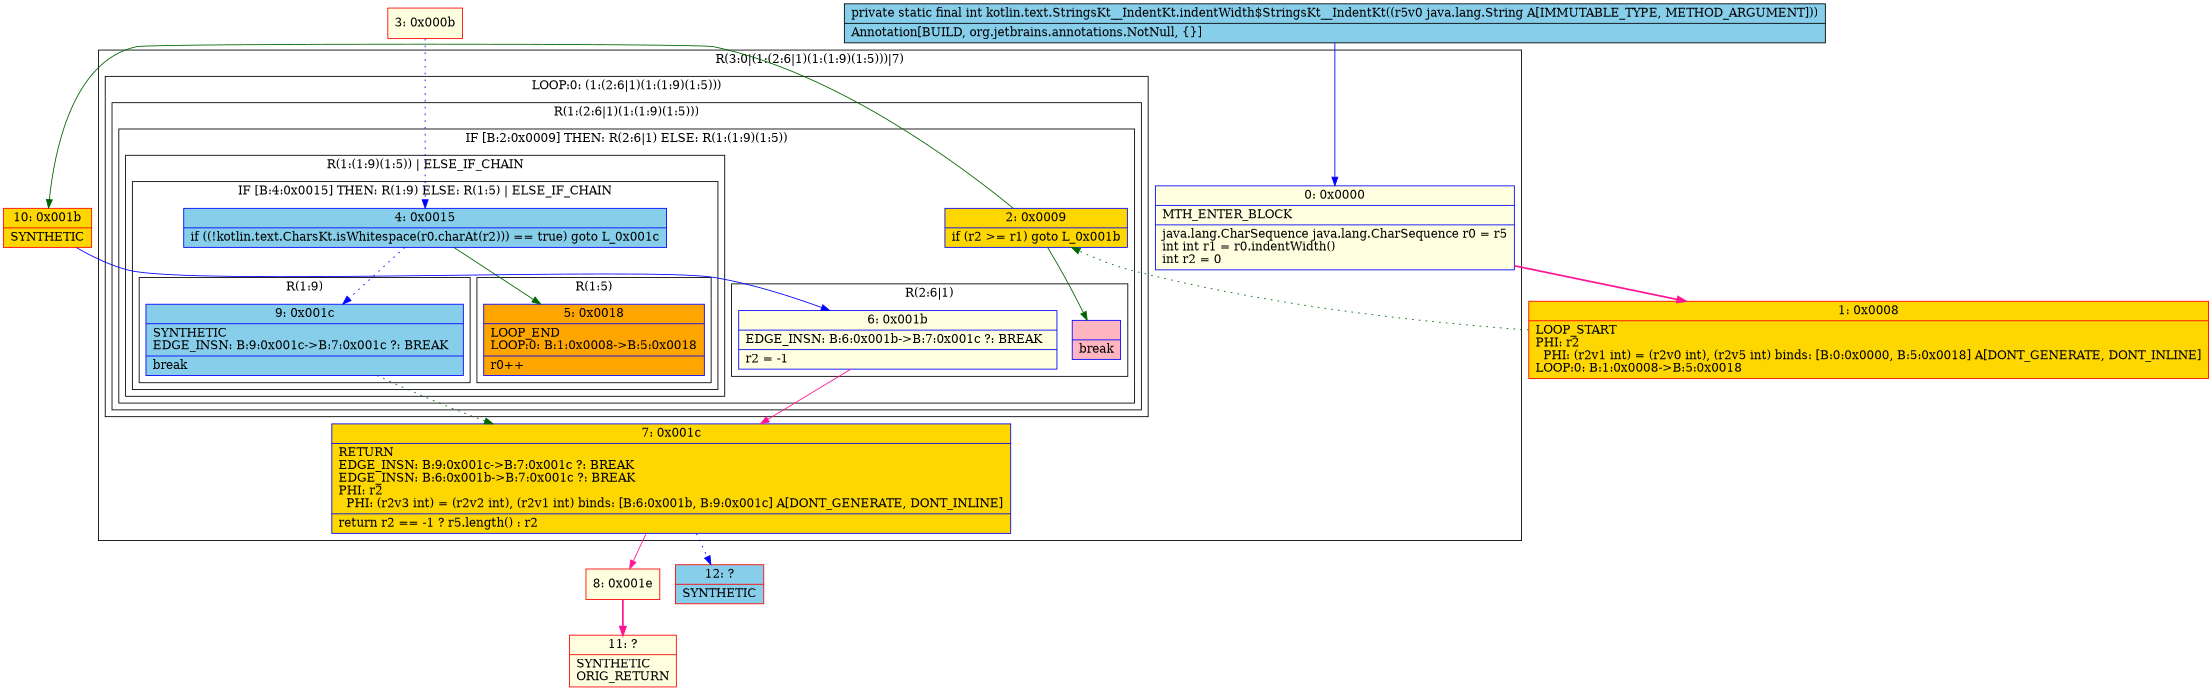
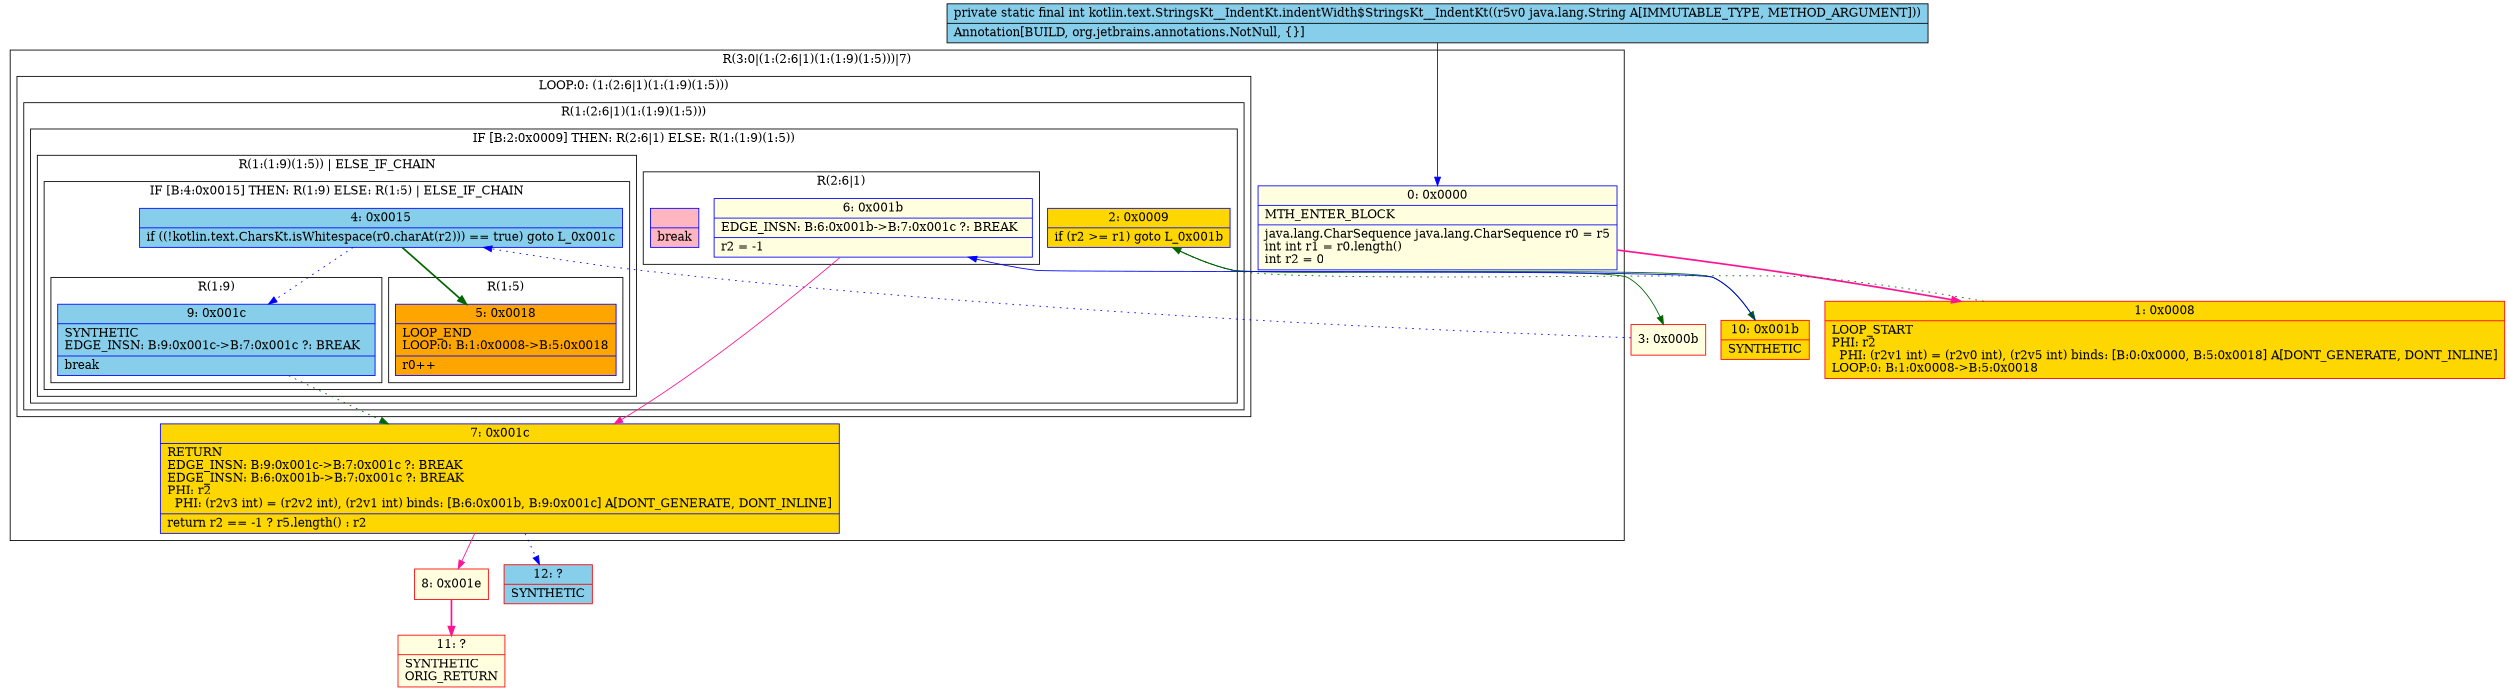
(1249, 247) -> (1334, 247)
(488, 270) -> (430, 272)
(1065, 278) -> (1424, 272)
